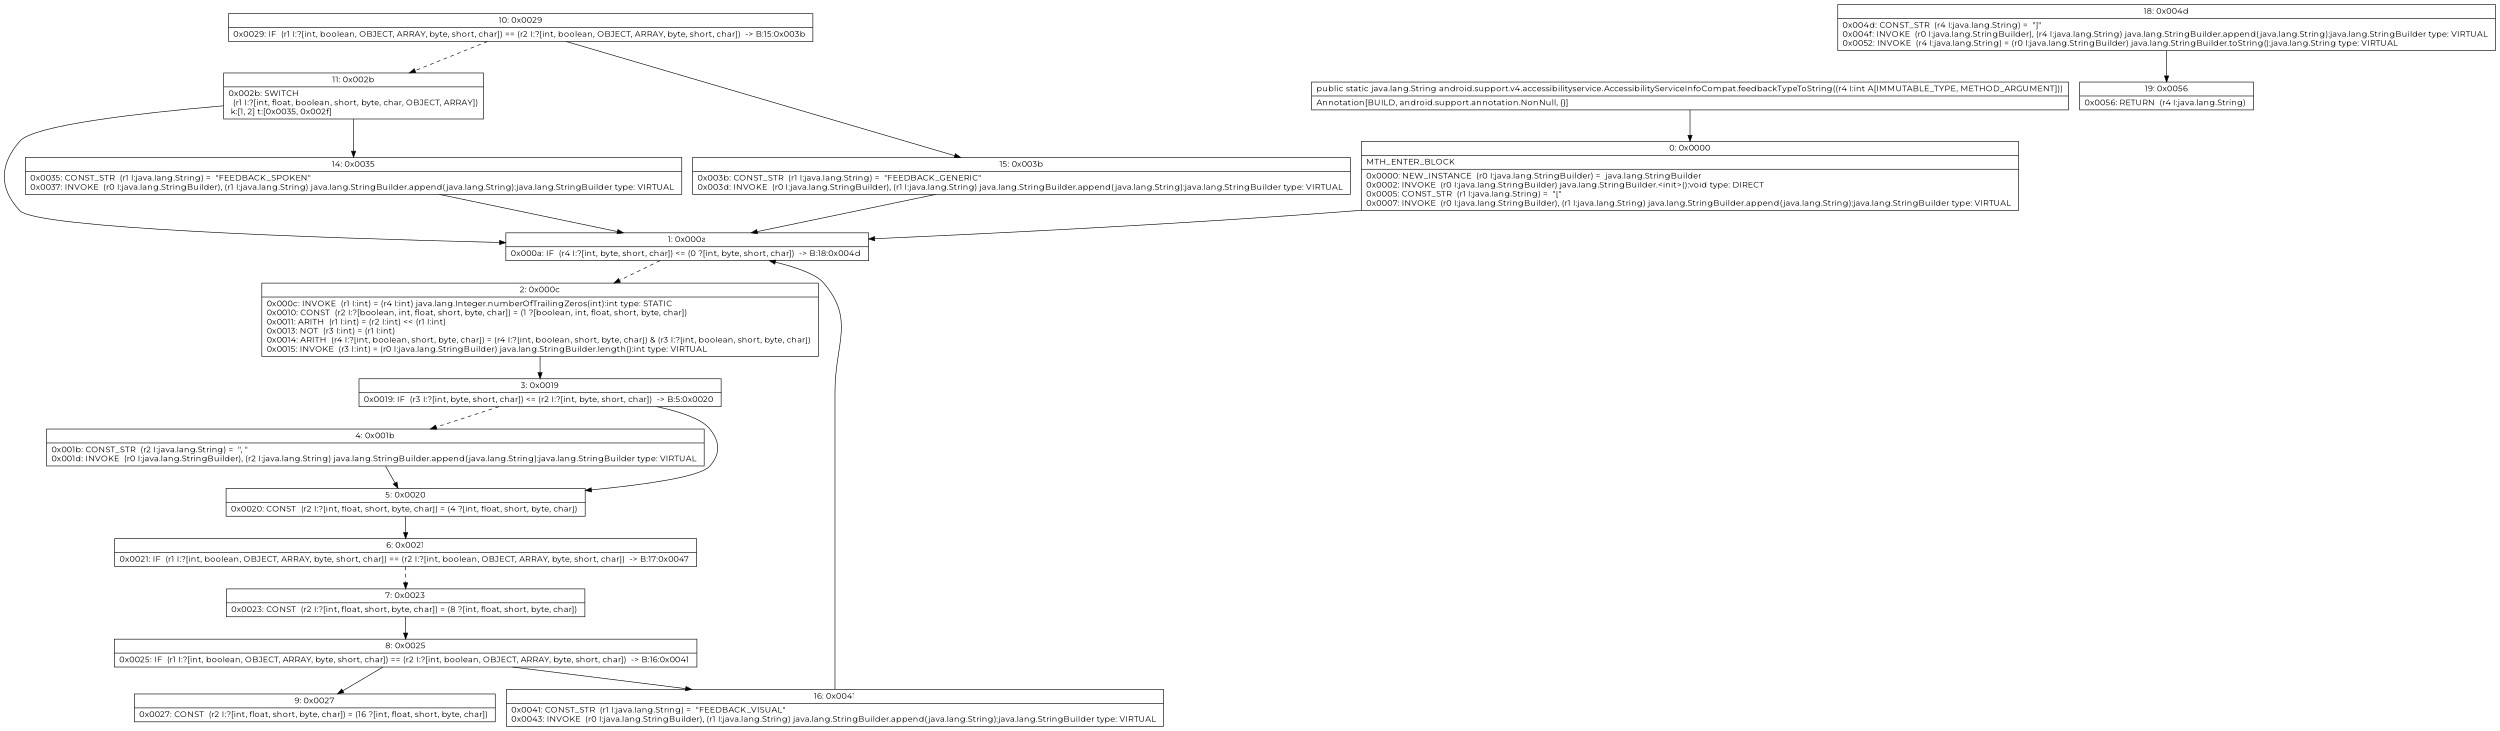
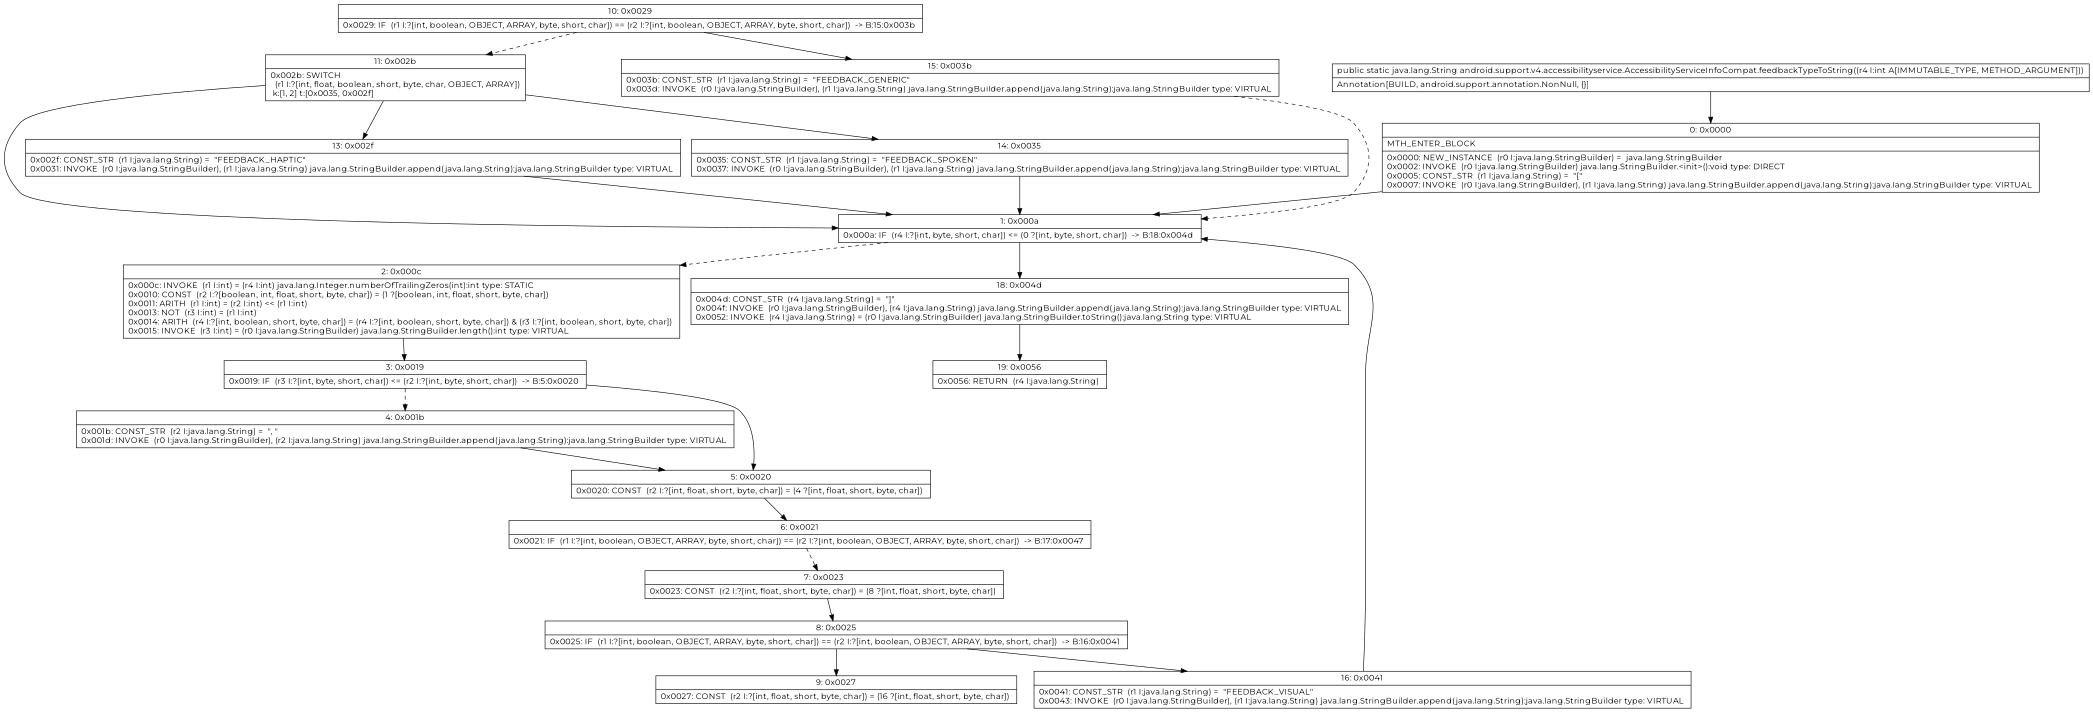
none -> (353, 158)
(846, 213) -> (1367, 171)
none -> (1020, 257)
